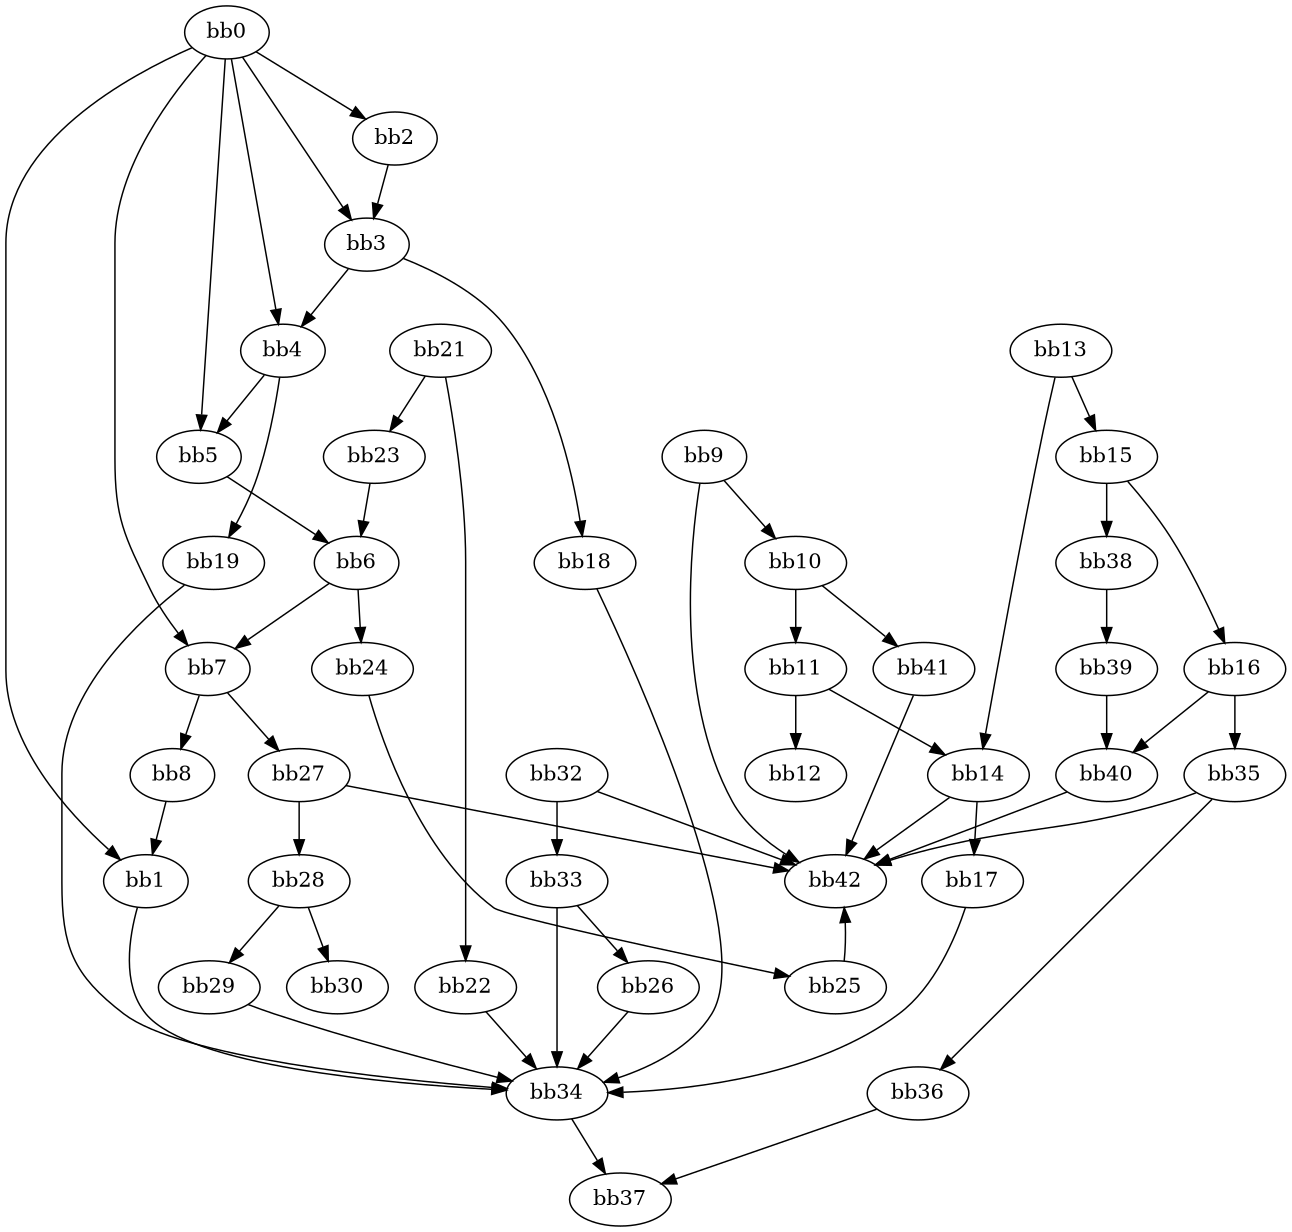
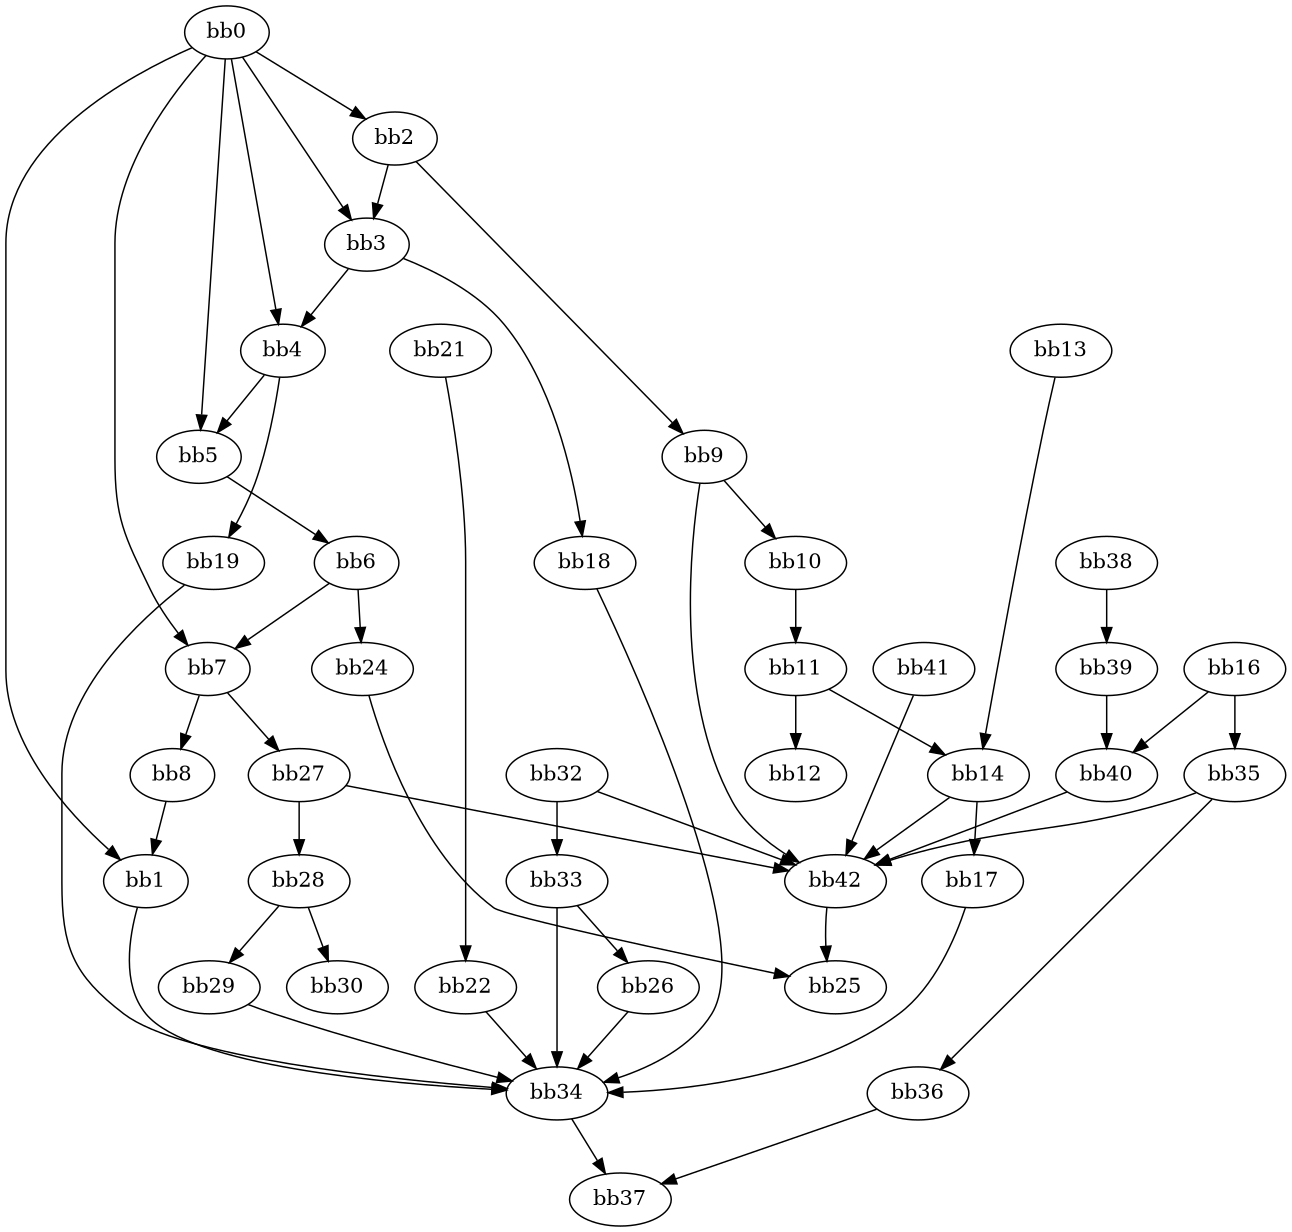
none -> (544, 292)
(374, 457) -> none
(1107, 457) -> none
(854, 611) -> none
(845, 942) -> (826, 927)
